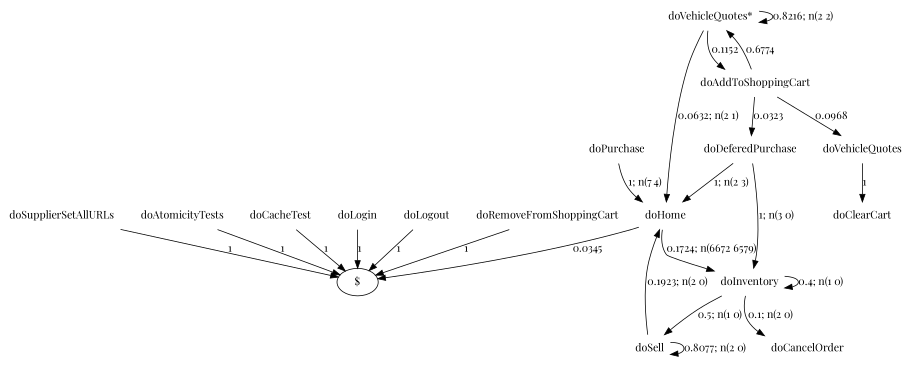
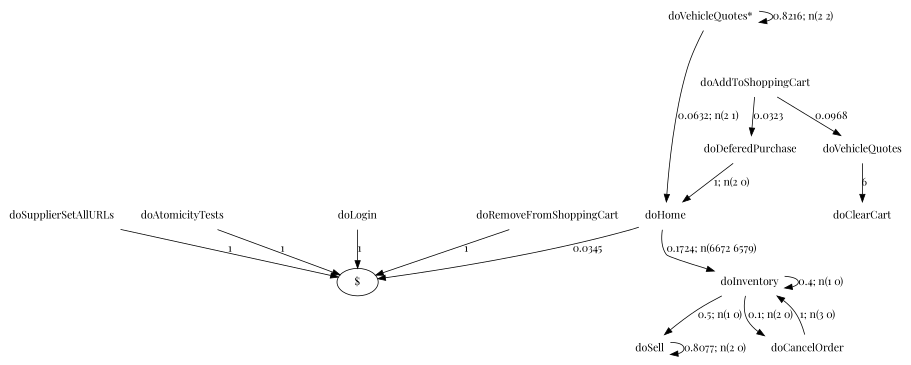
(709, 49) -> none
(743, 52) -> none
(617, 149) -> none
(732, 183) -> (732, 183)
(865, 183) -> (865, 183)
(758, 212) -> (797, 316)
(281, 216) -> none
(427, 216) -> none
(646, 285) -> none
